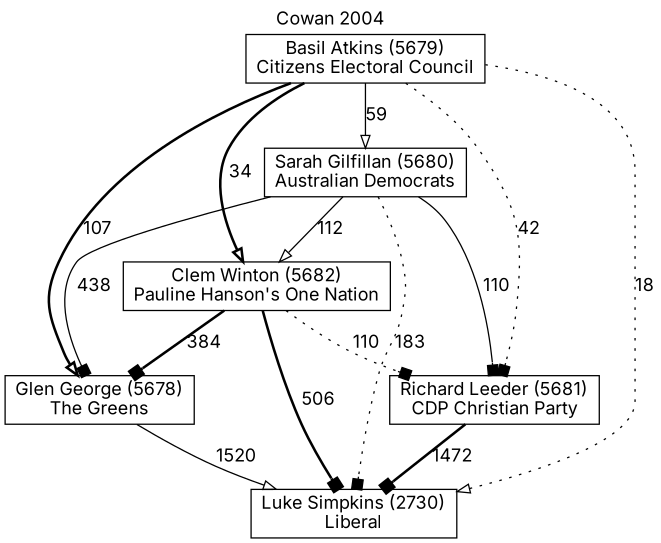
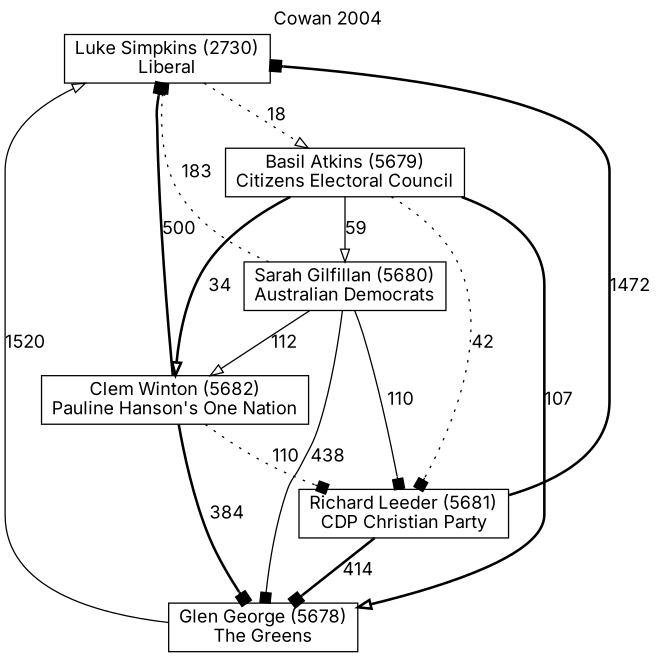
(635, 283) -> (251, 112)
(319, 400) -> (180, 229)
none -> (339, 567)
